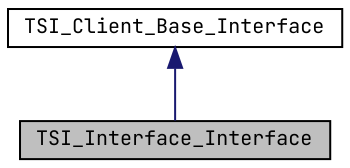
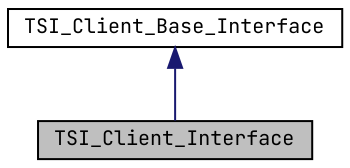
(175, 140) -> (175, 140)
